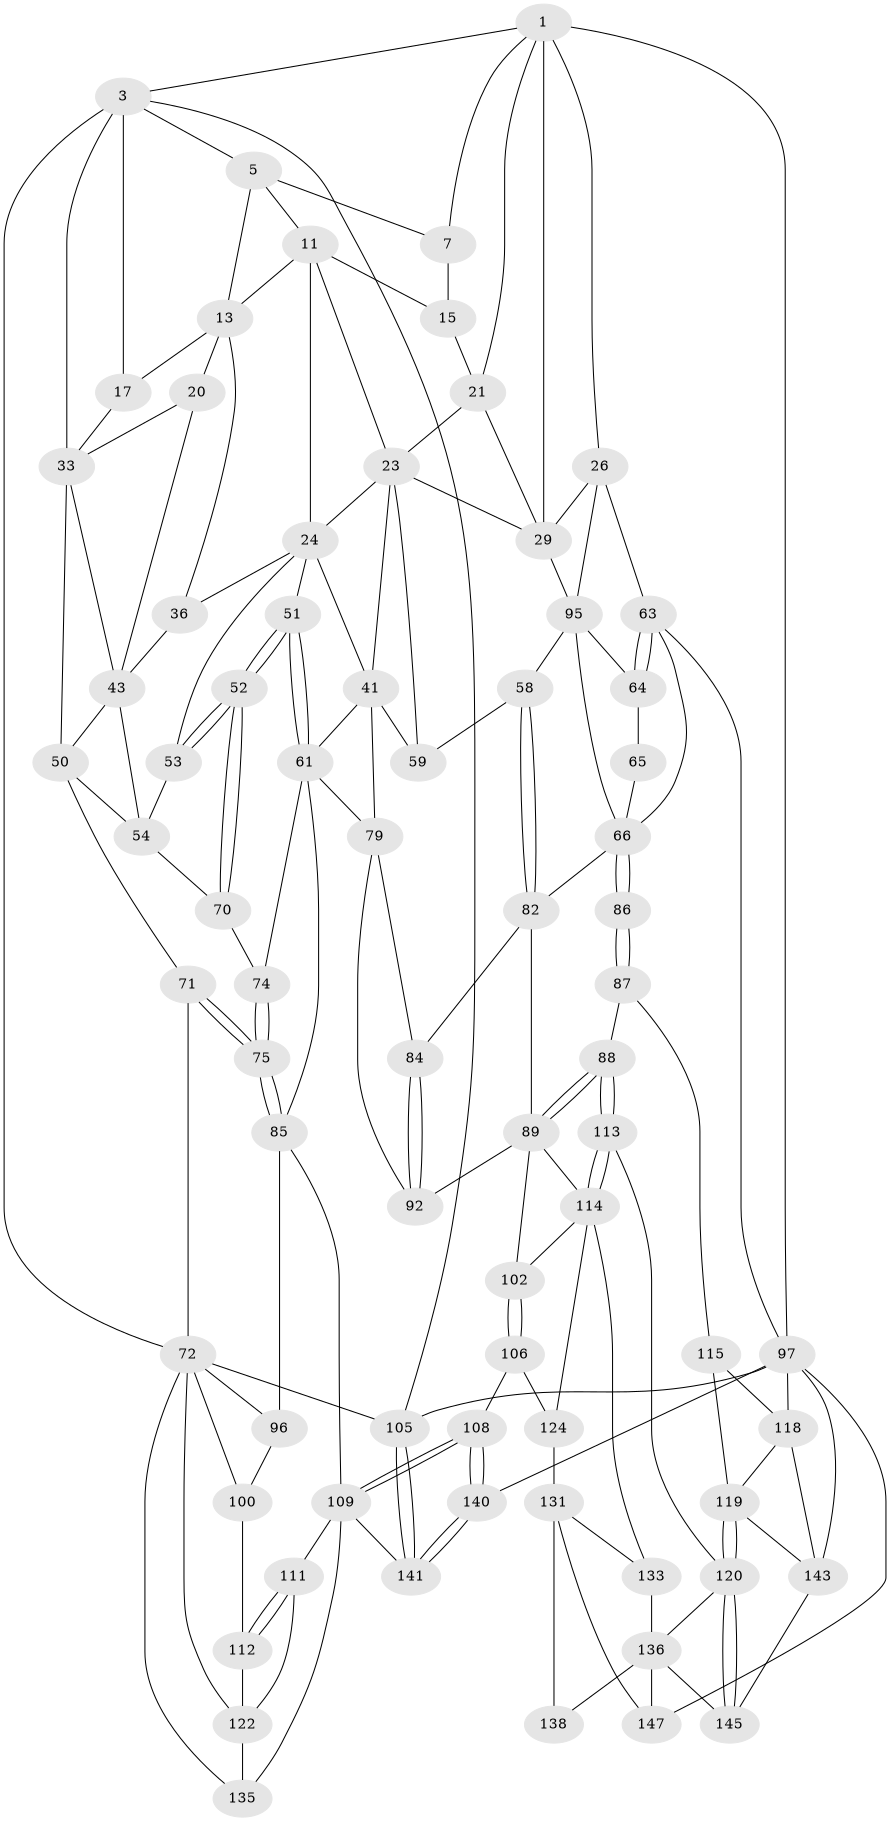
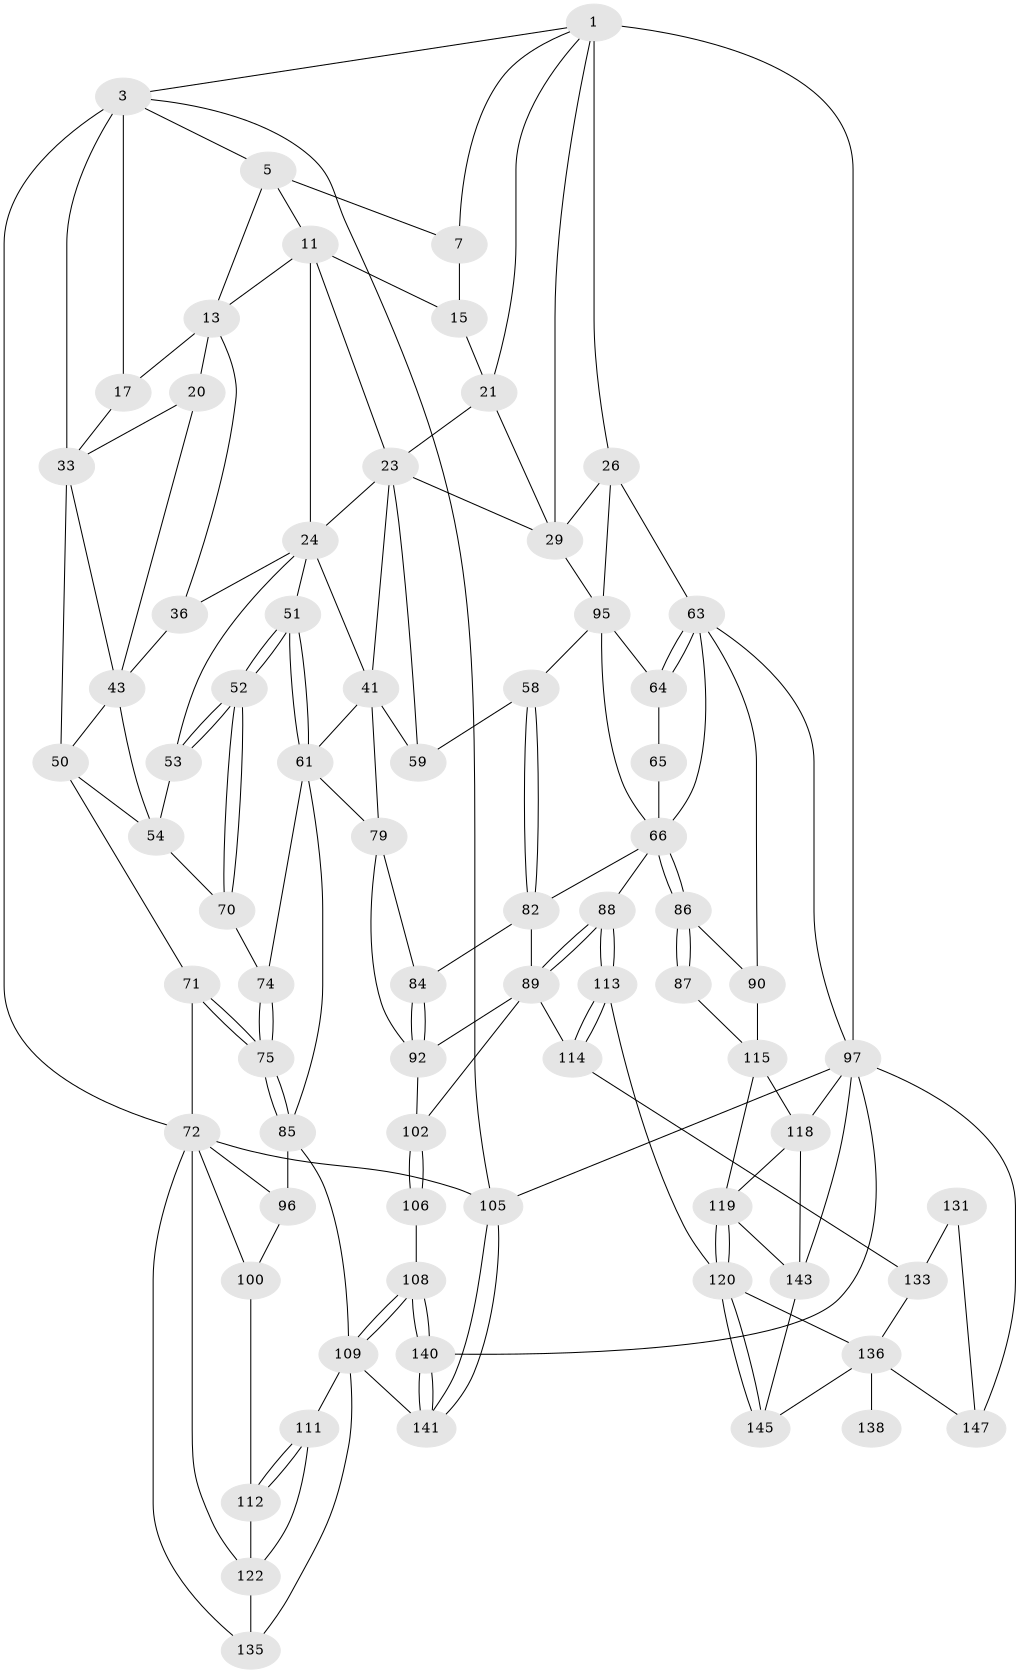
none -> (757, 985)
(615, 1021) -> (633, 874)
(552, 1244) -> (417, 1096)
(554, 1429) -> none
(554, 1614) -> none
